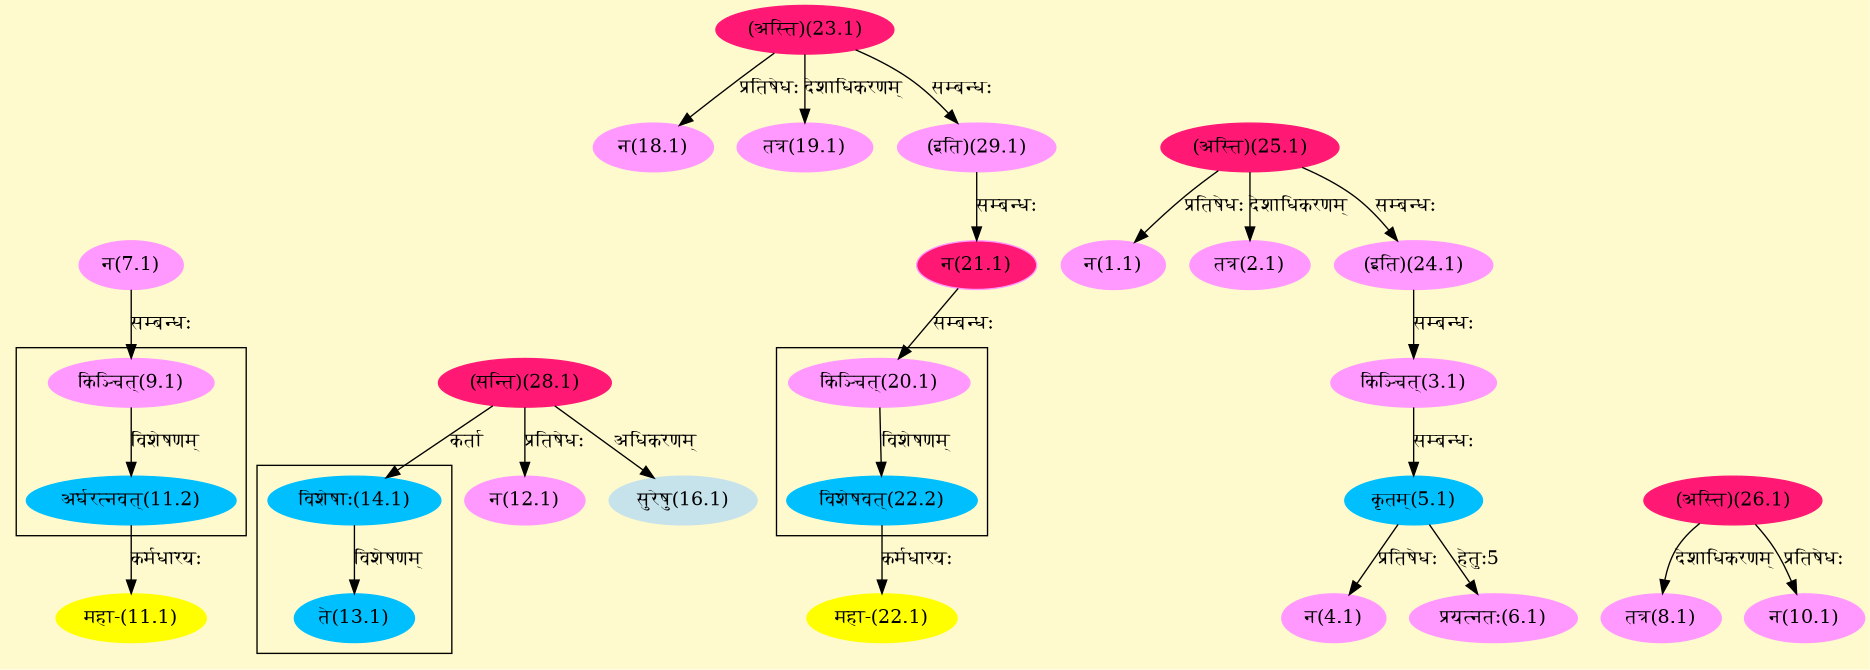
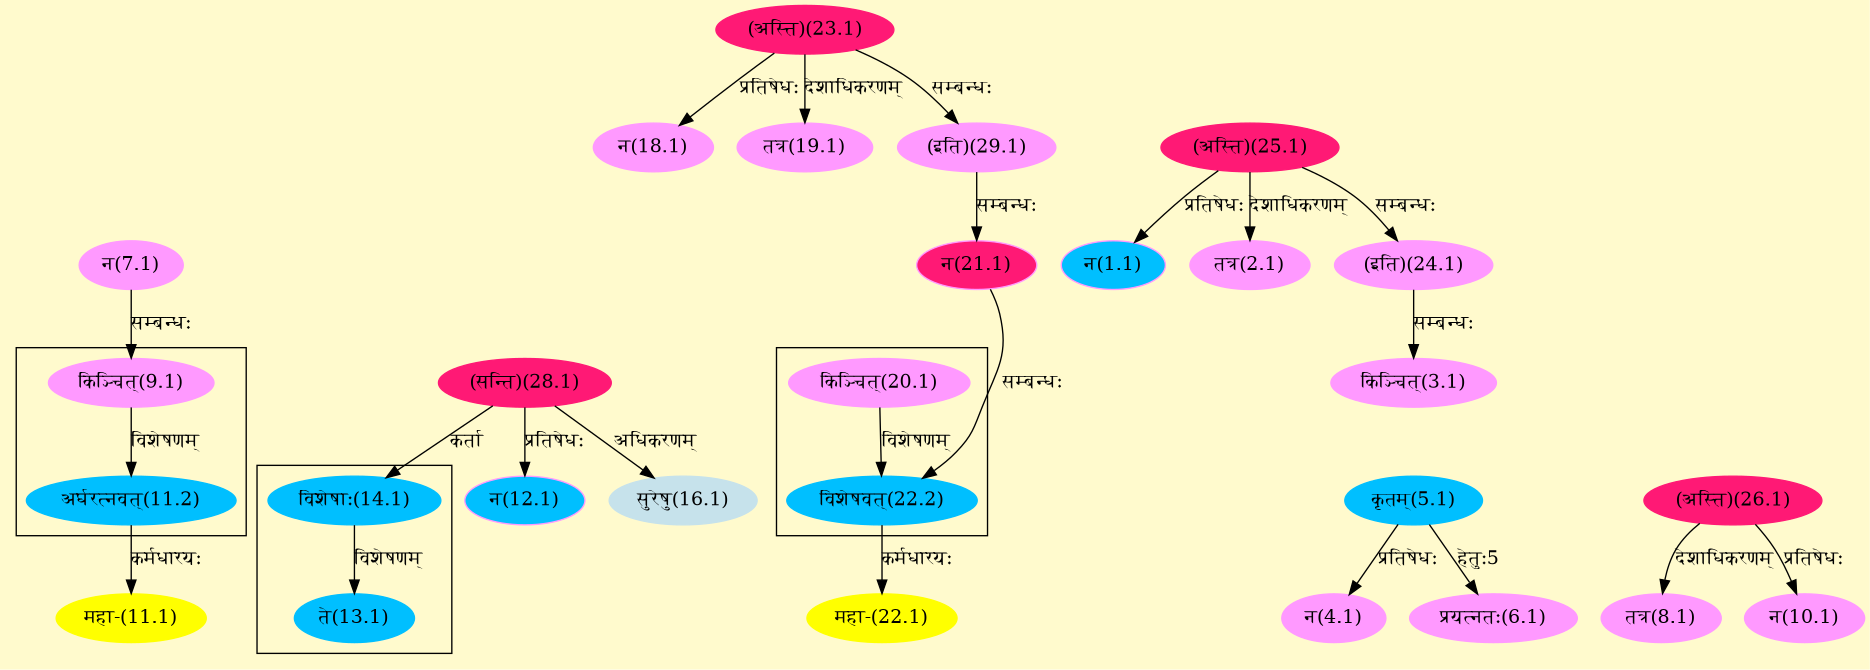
(1113, 265) -> (1113, 265)
(933, 318) -> (996, 373)
(1414, 435) -> none
(525, 501) -> (525, 501)
